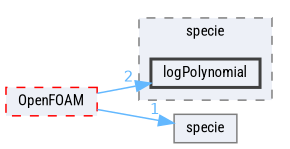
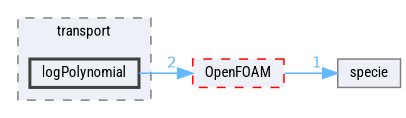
(205, 32) -> (84, 32)
(117, 90) -> (160, 73)
